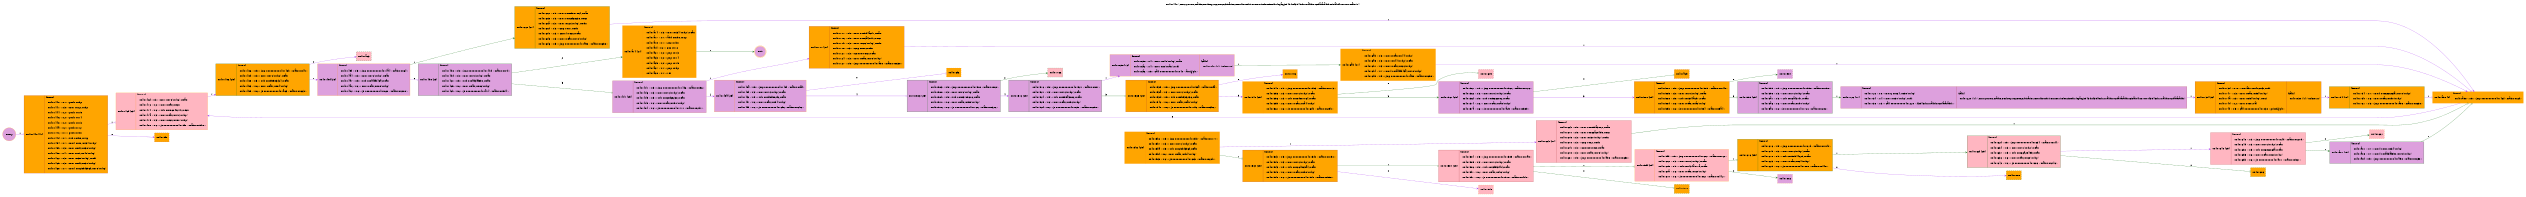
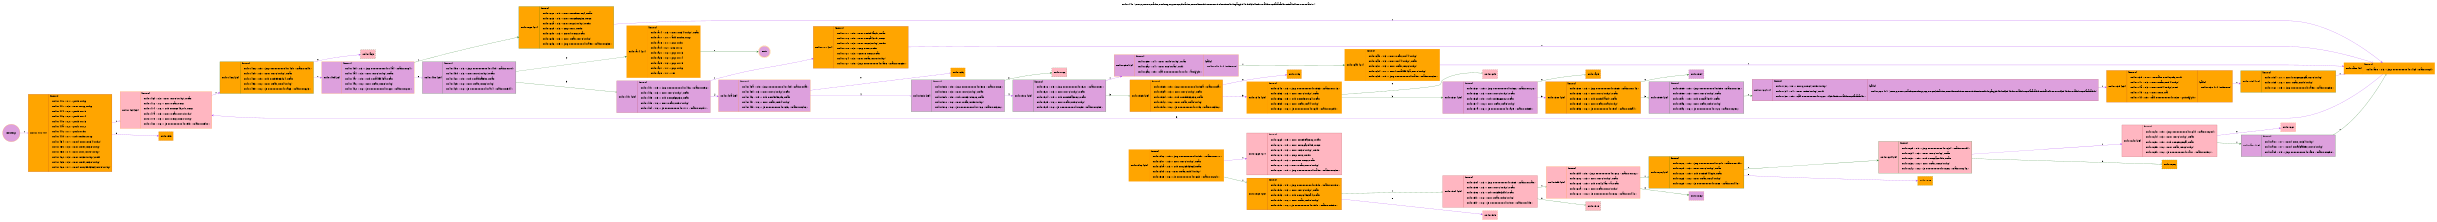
(2051, 125) -> none
(9, 134) -> (11, 133)
(2337, 139) -> (2248, 132)
(1682, 189) -> (1593, 206)
